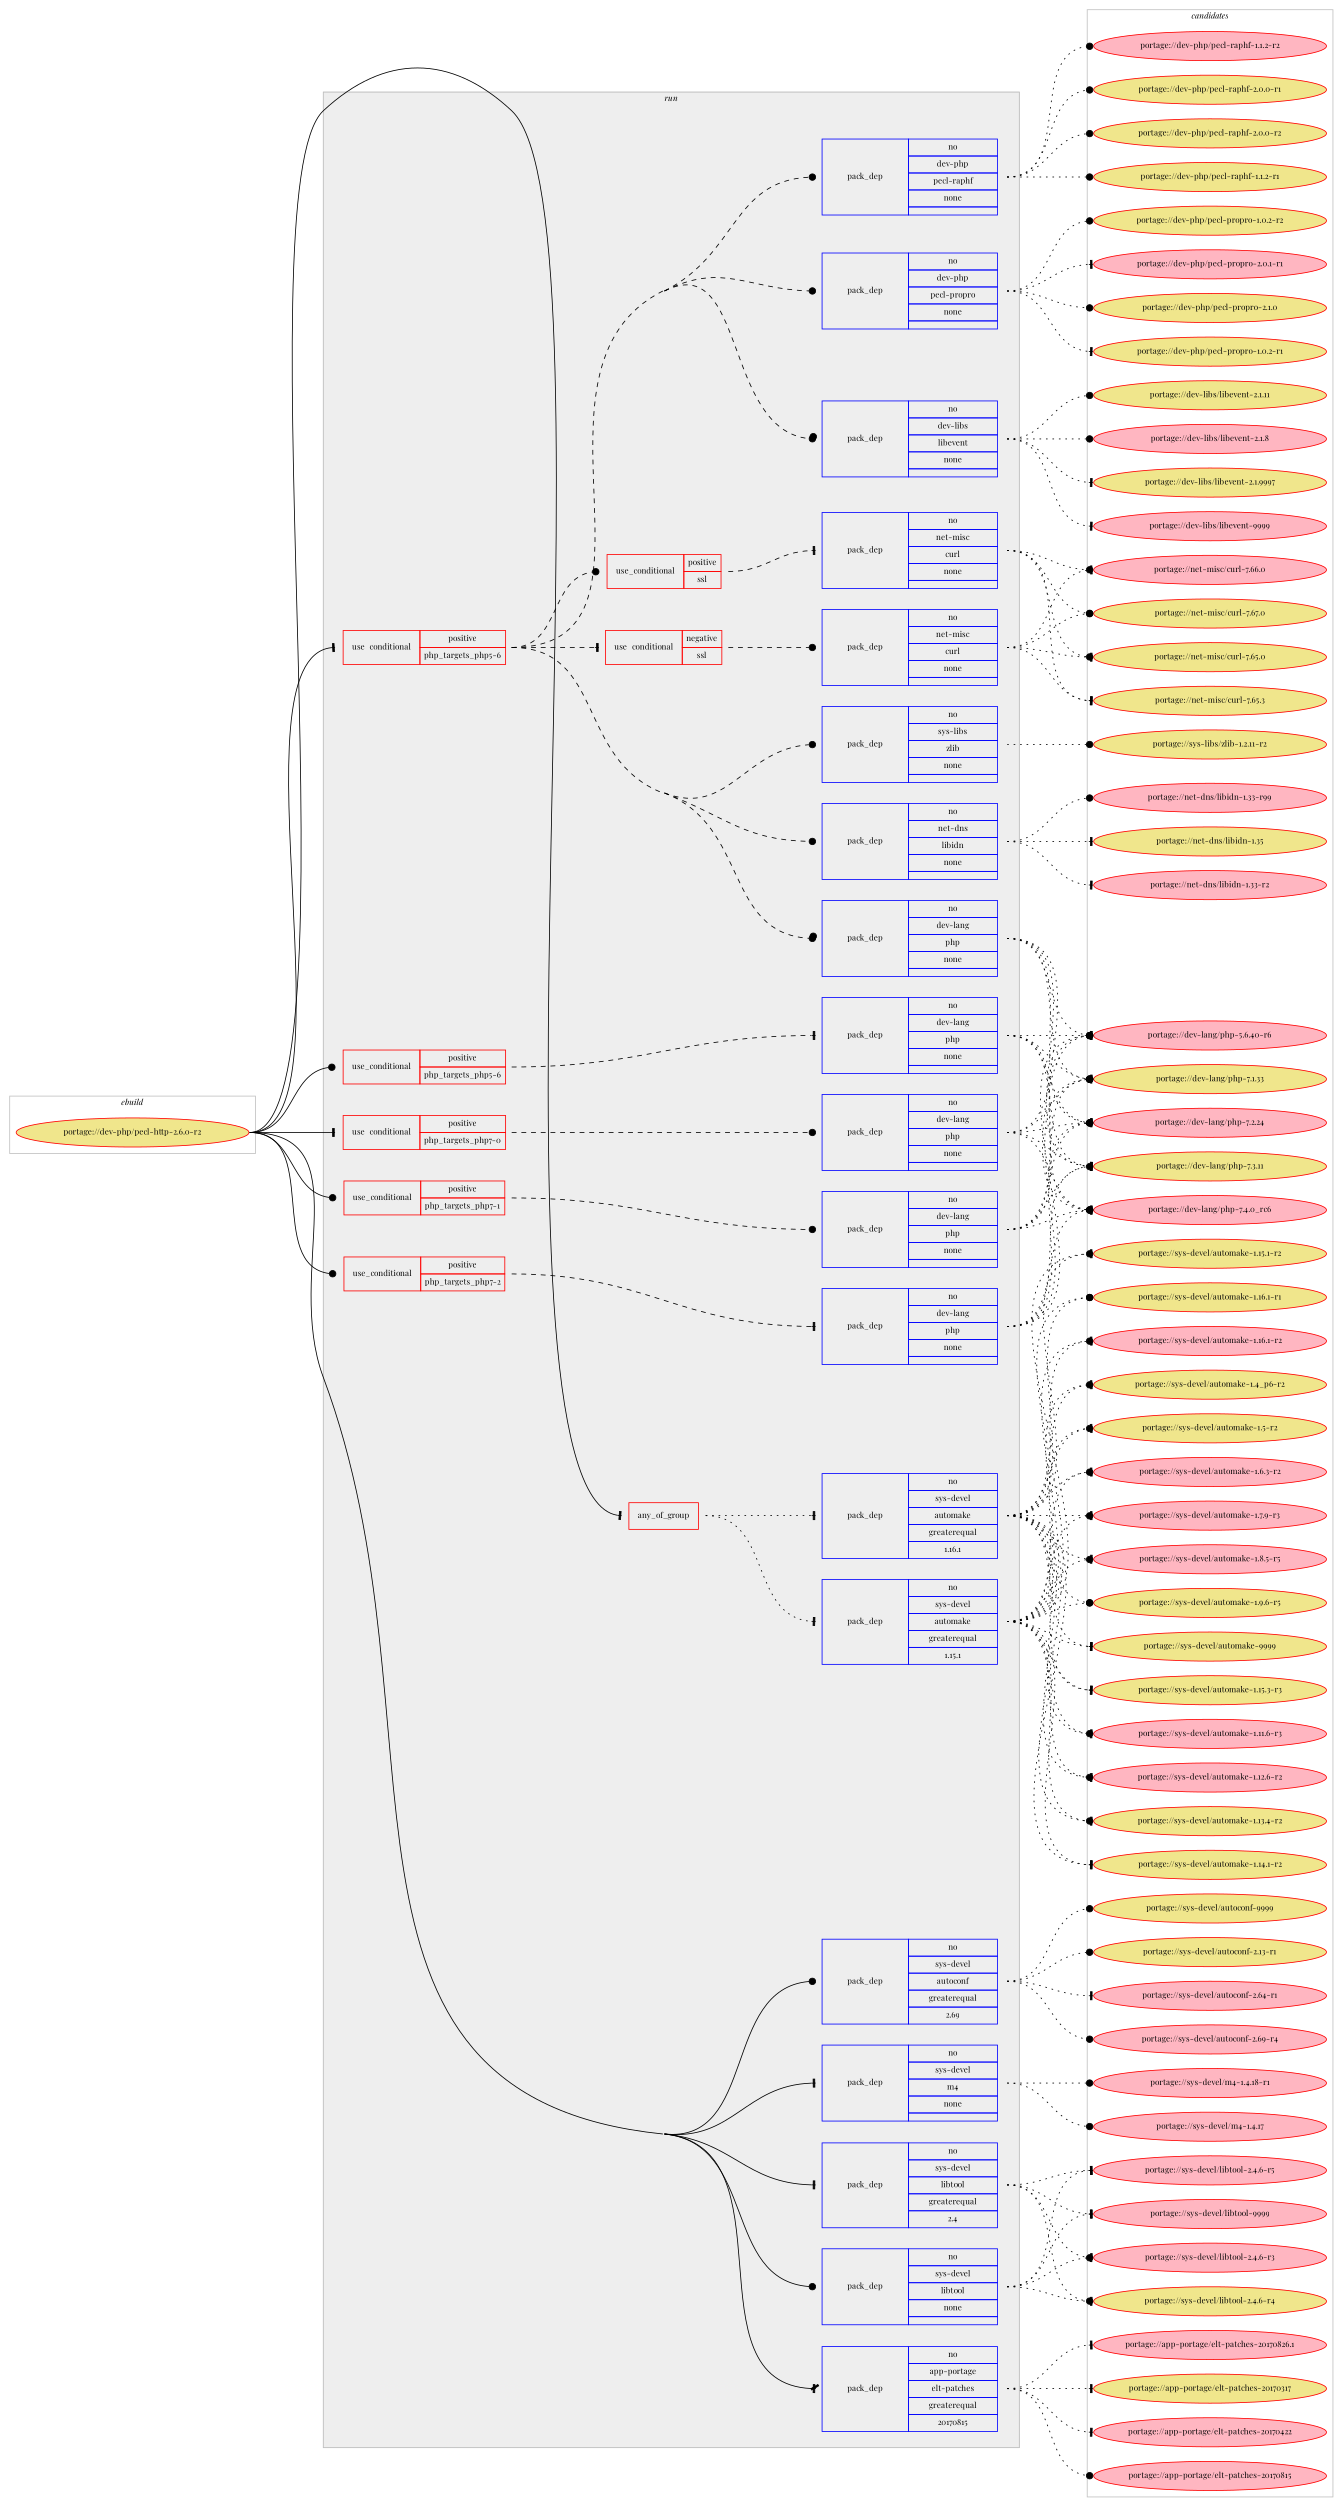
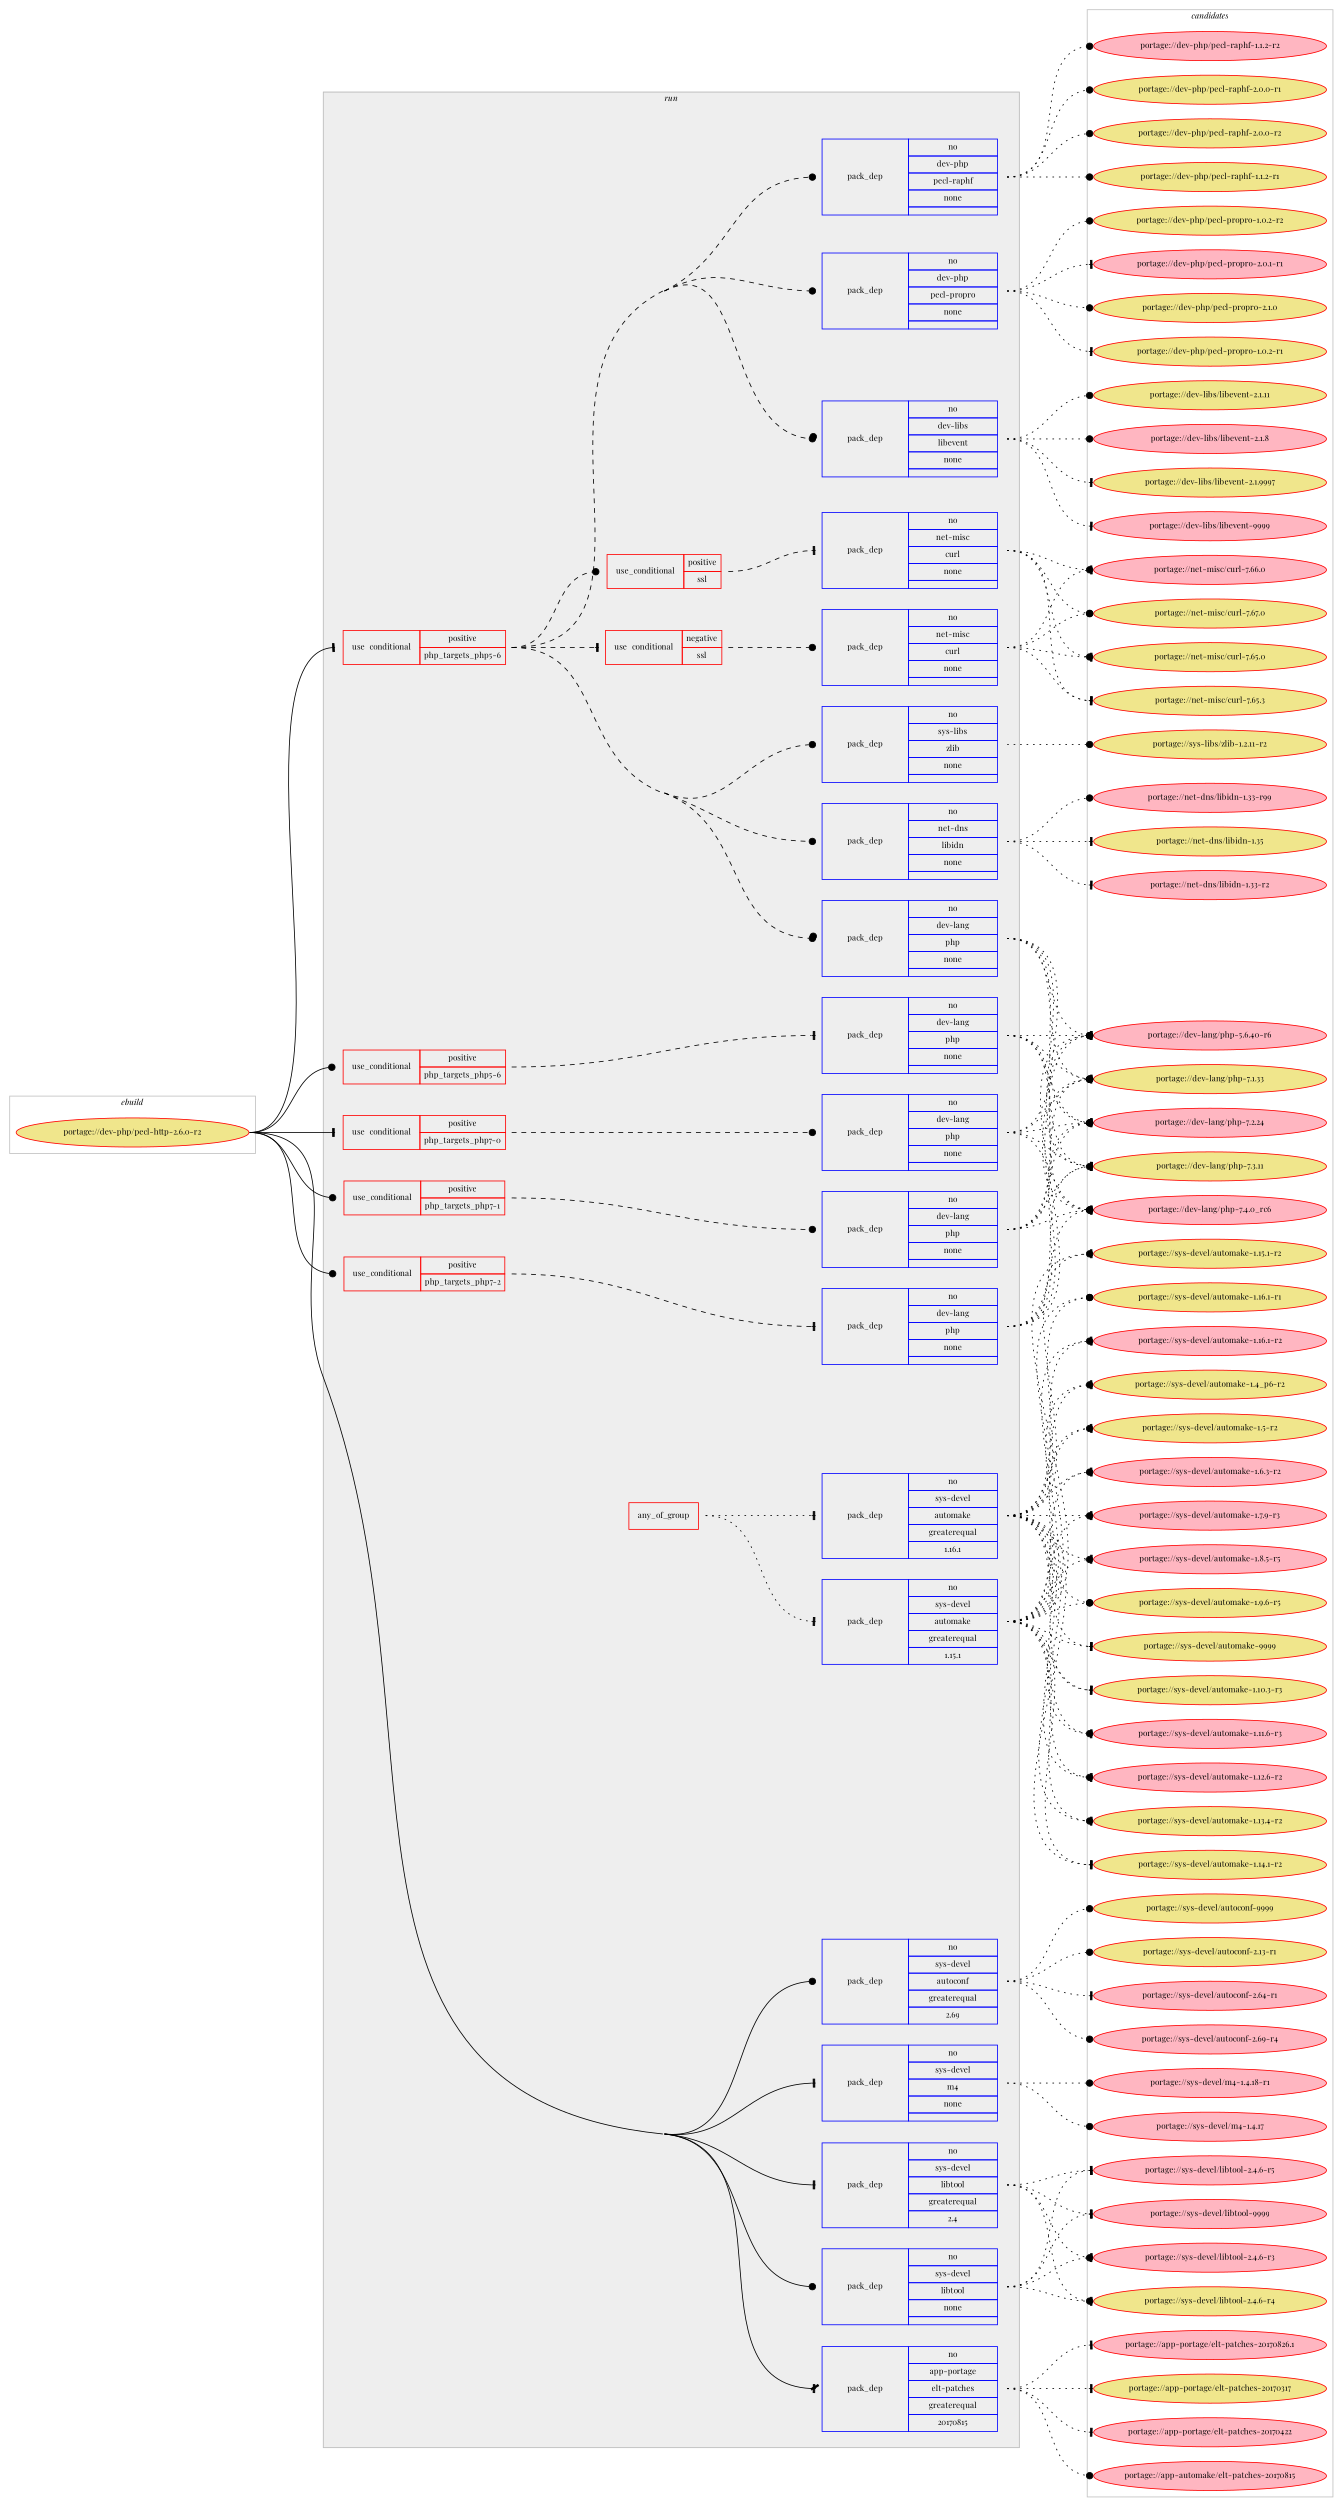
(540, 194) -> none
(1210, 1690) -> (1210, 1690)
(1210, 2476) -> (1210, 2476)
